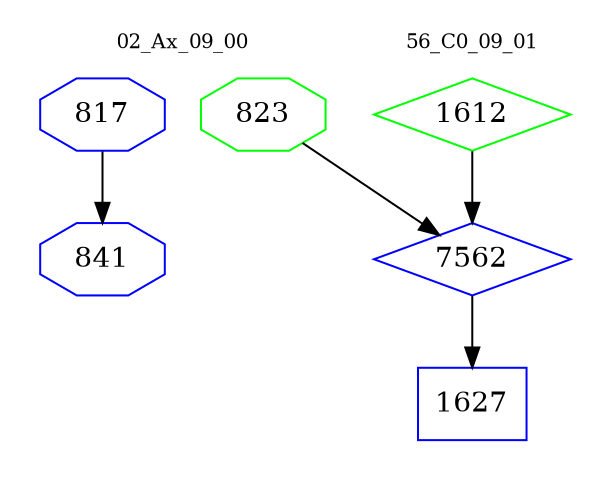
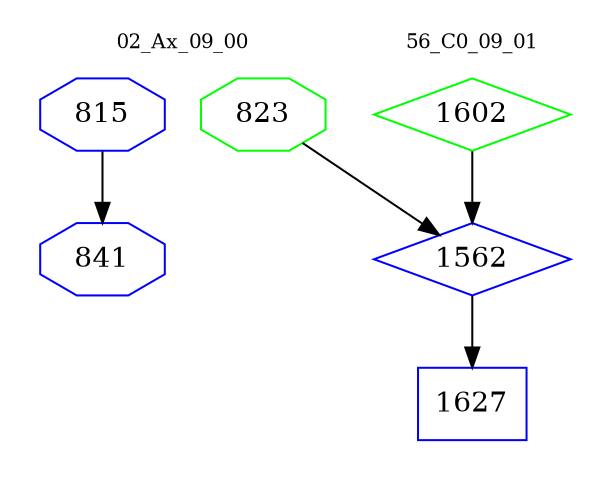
(102, 115) -> (102, 115)
(472, 115) -> (472, 115)
(472, 259) -> (472, 259)
